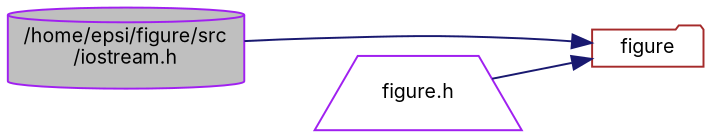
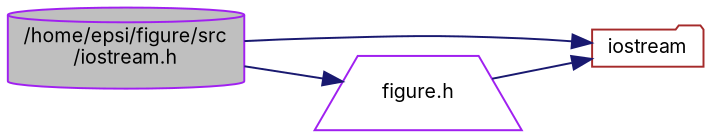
(648, 48) -> (648, 48)
none -> (284, 72)
